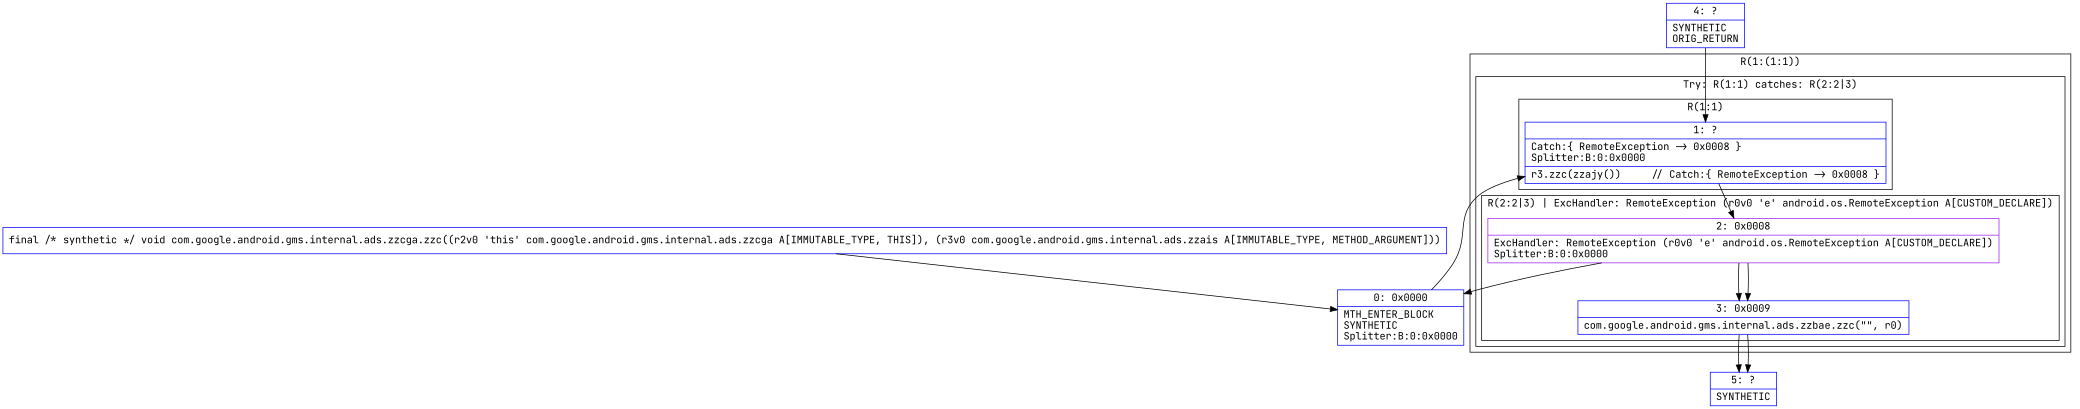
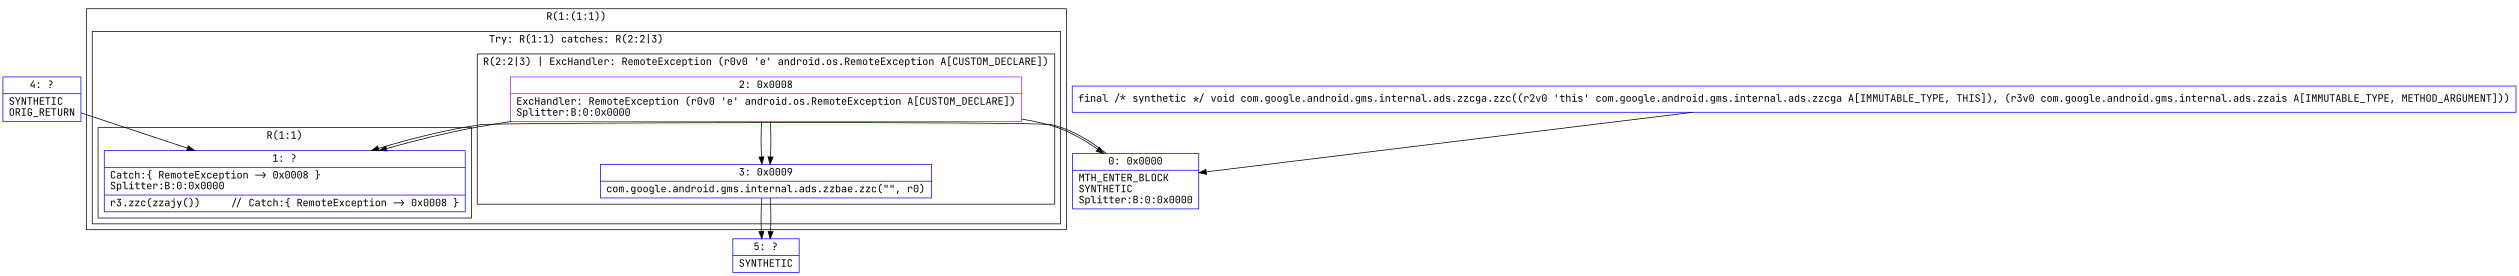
(1726, 200) -> (448, 133)
